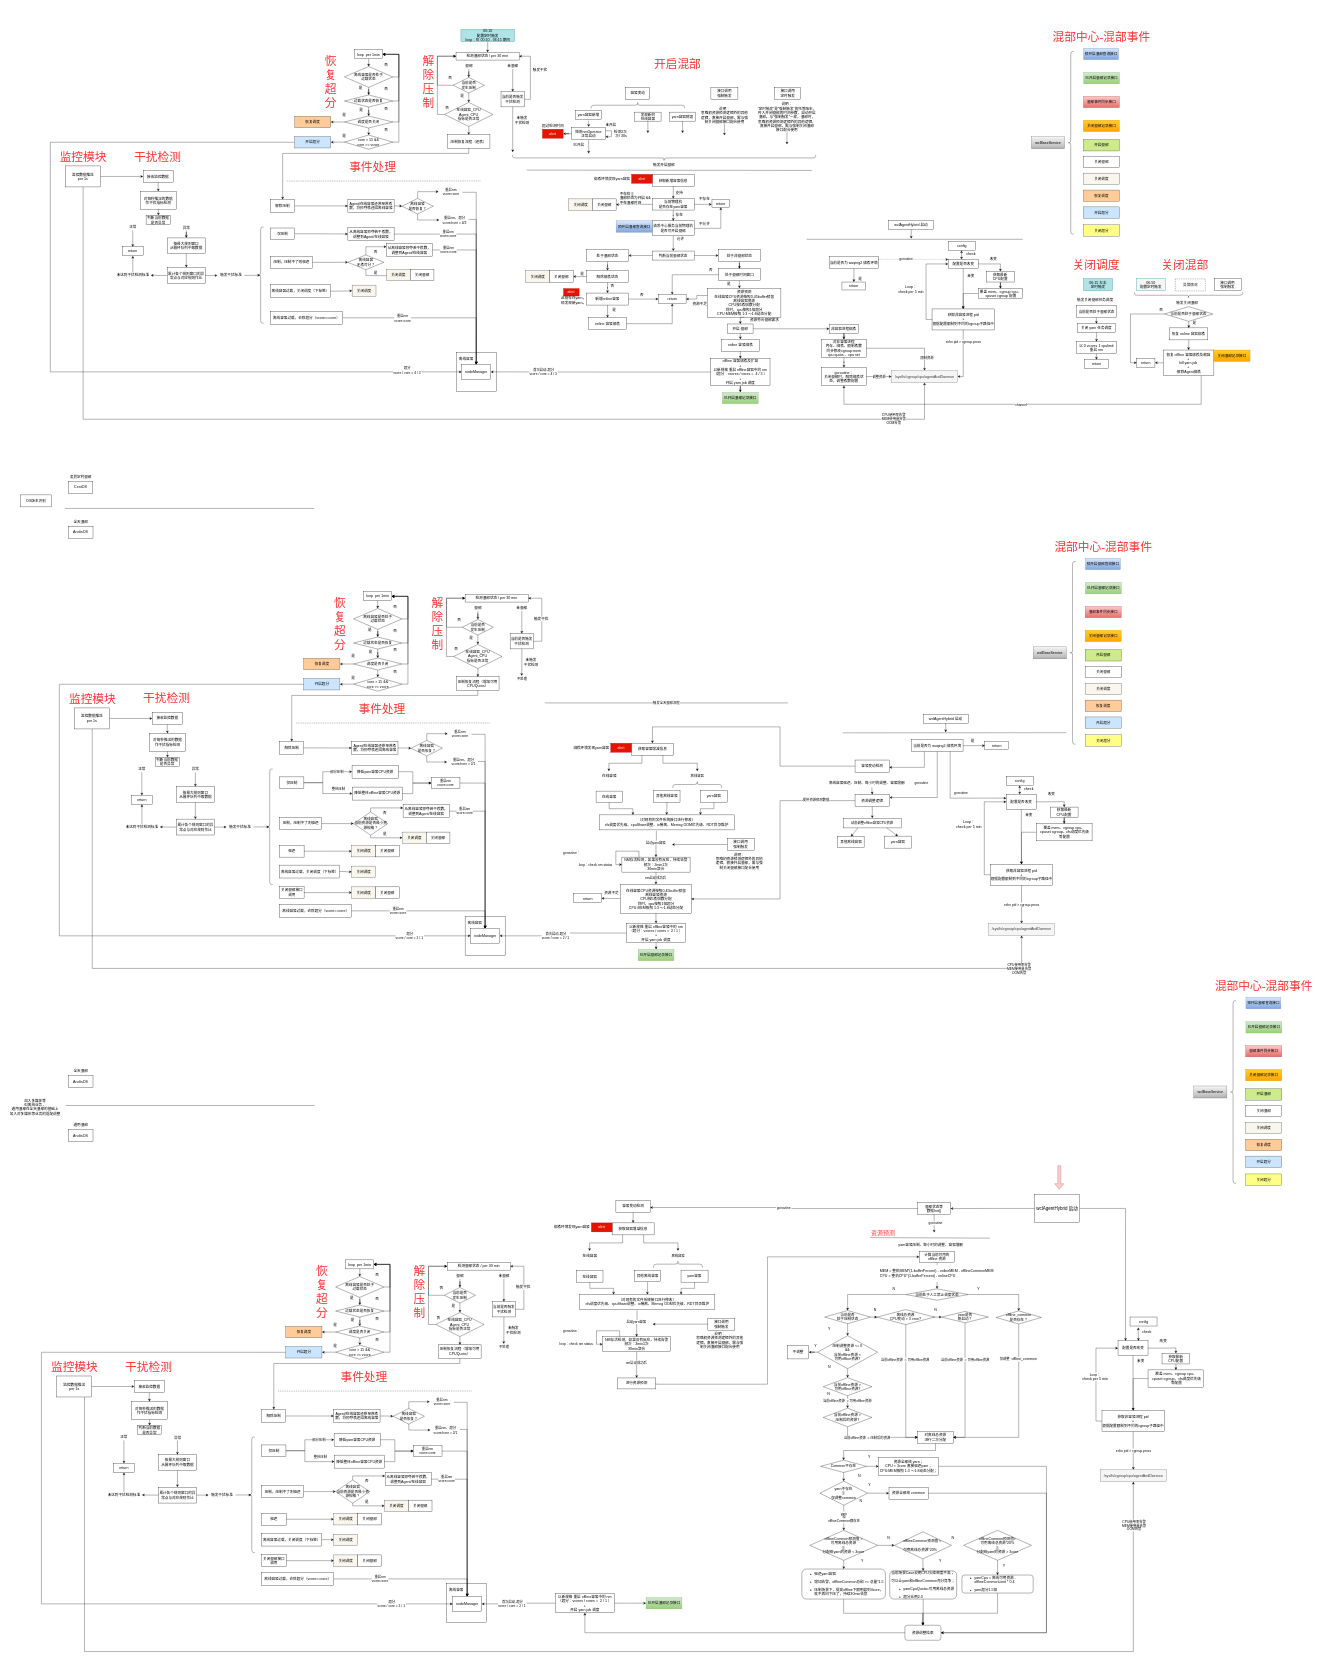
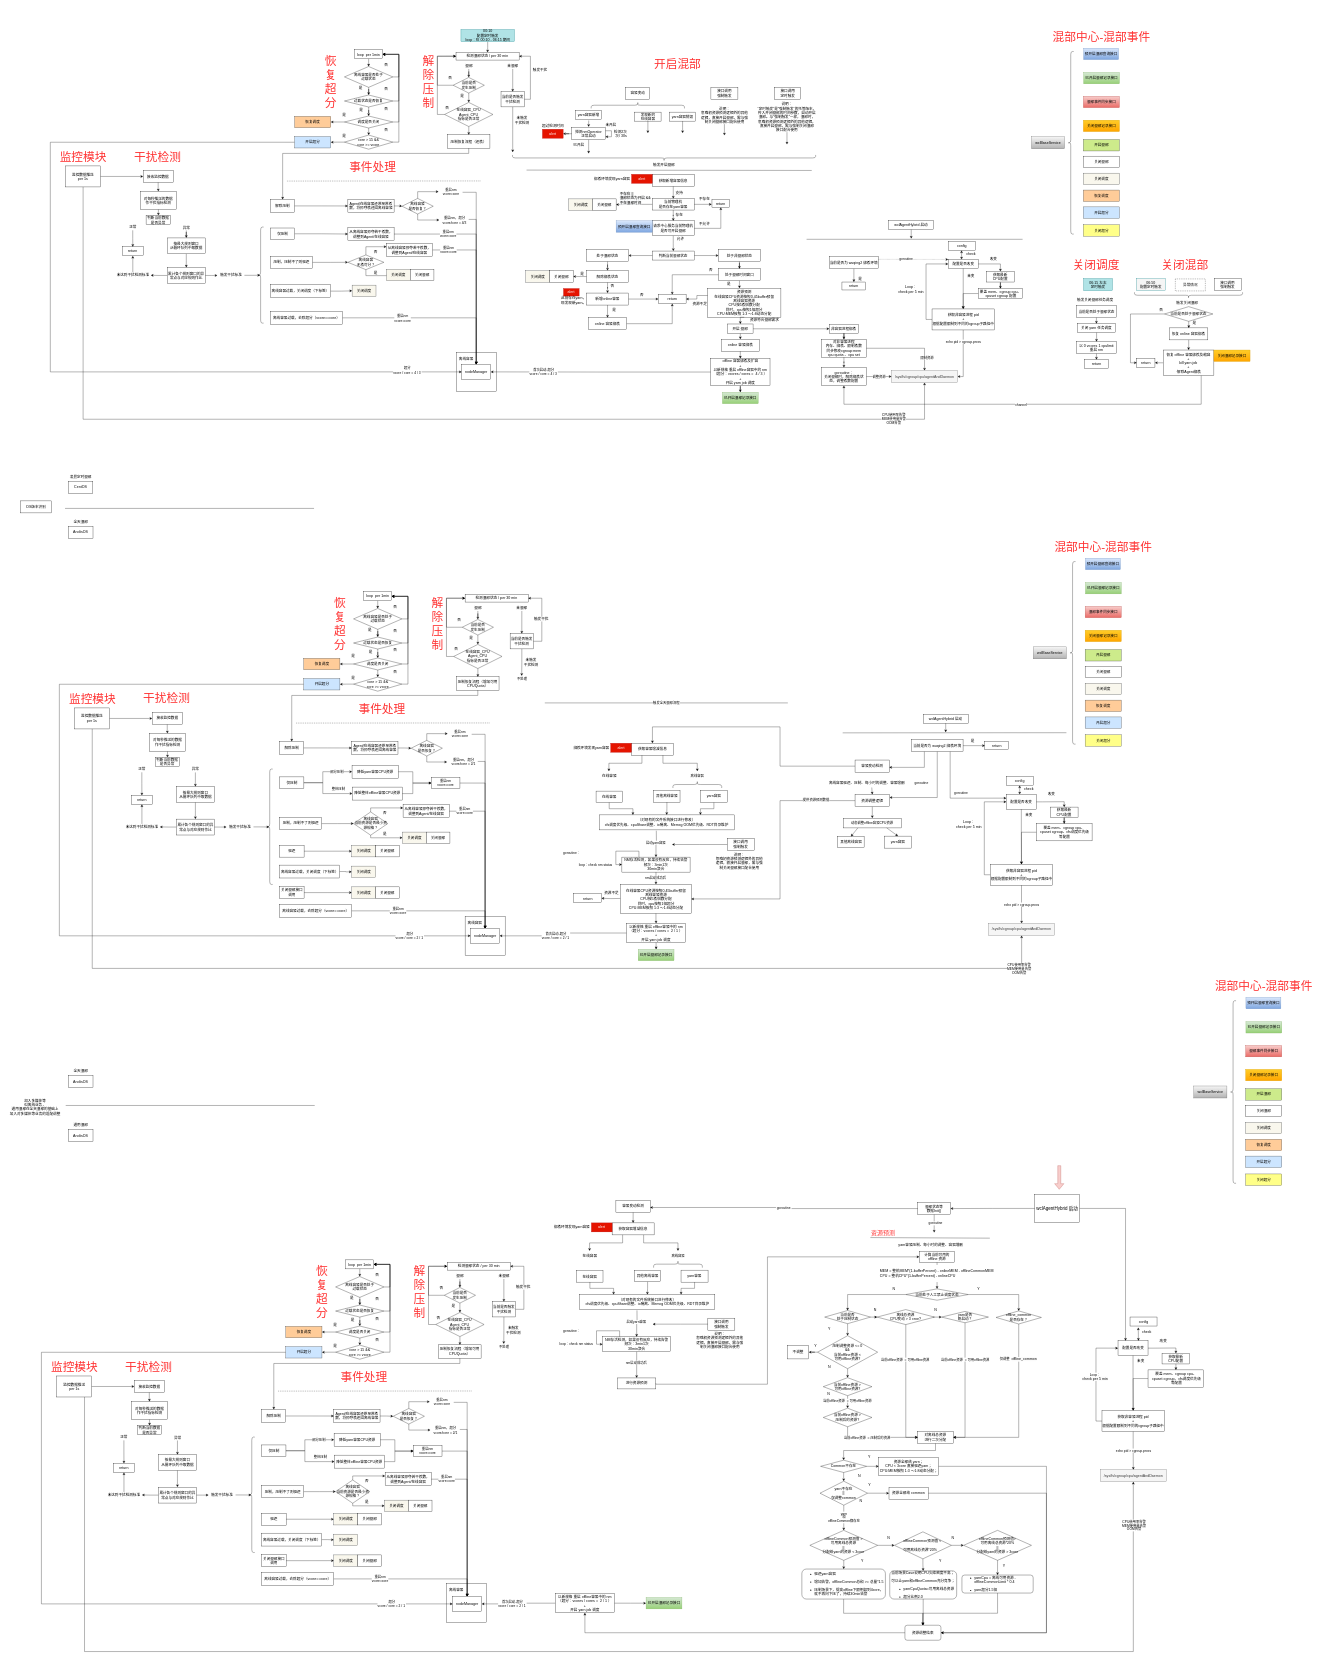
(36, 501) -> (36, 507)
none -> (961, 1545)
